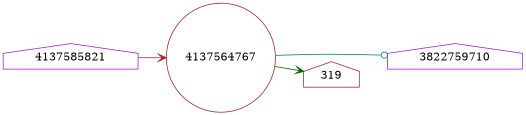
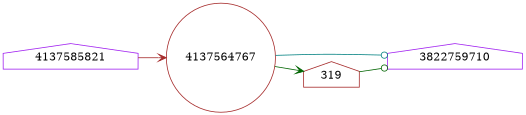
none -> (370, 70)
